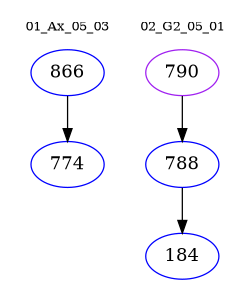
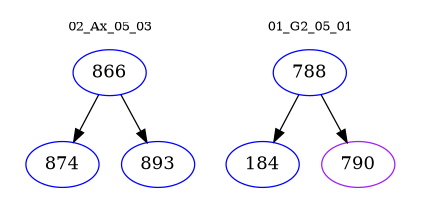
(68, 27) -> (110, 27)
(183, 27) -> (310, 27)
(182, 112) -> (331, 113)
(68, 164) -> (62, 164)
none -> (158, 164)
